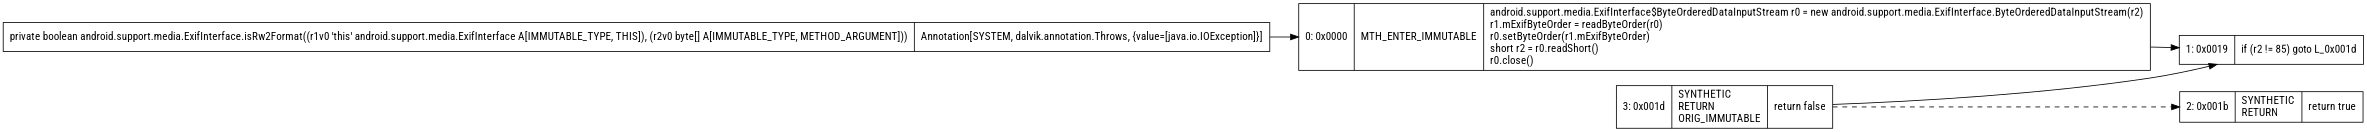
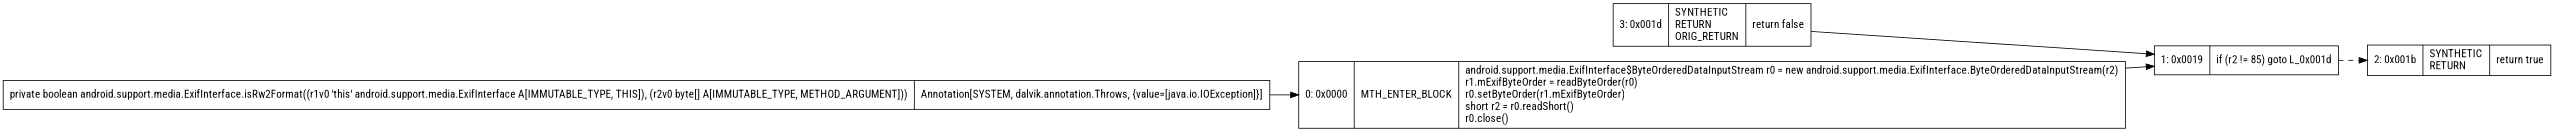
(1419, 37) -> (1406, 94)
(2002, 107) -> (2349, 60)
(1720, 119) -> (1707, 37)
